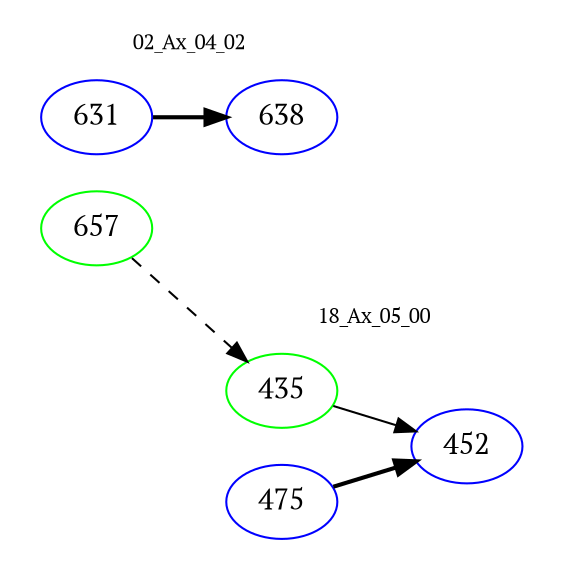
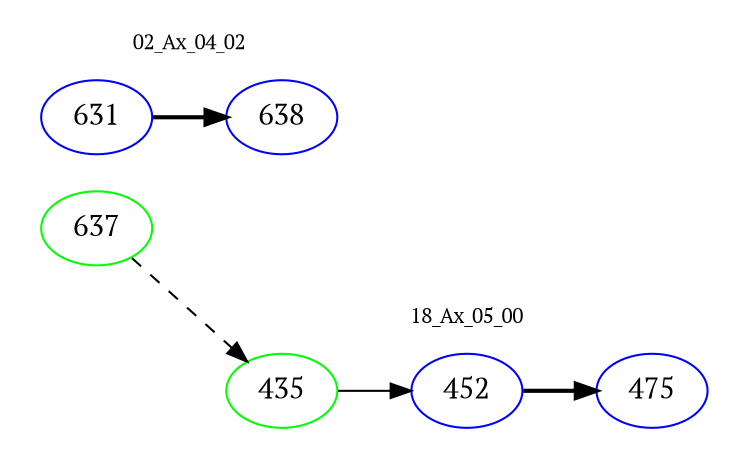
(97, 228) -> (97, 228)
(365, 477) -> (549, 391)
